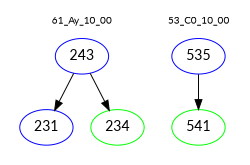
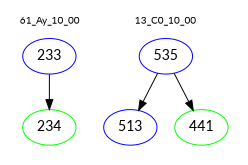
(199, 21) -> (166, 21)
(82, 56) -> (49, 56)
(46, 127) -> none
none -> (130, 127)
(198, 127) -> (201, 127)
